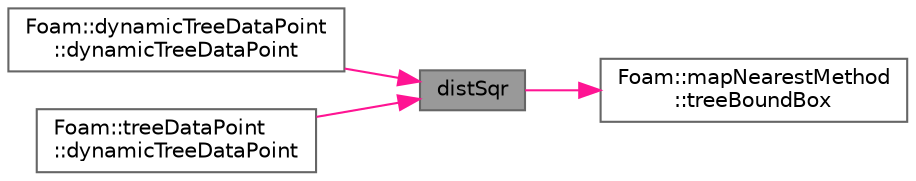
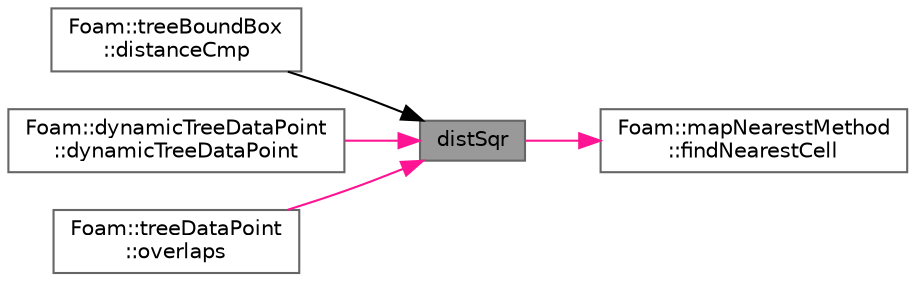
none -> (176, 40)
(754, 90) -> (754, 141)
(176, 141) -> (176, 241)
